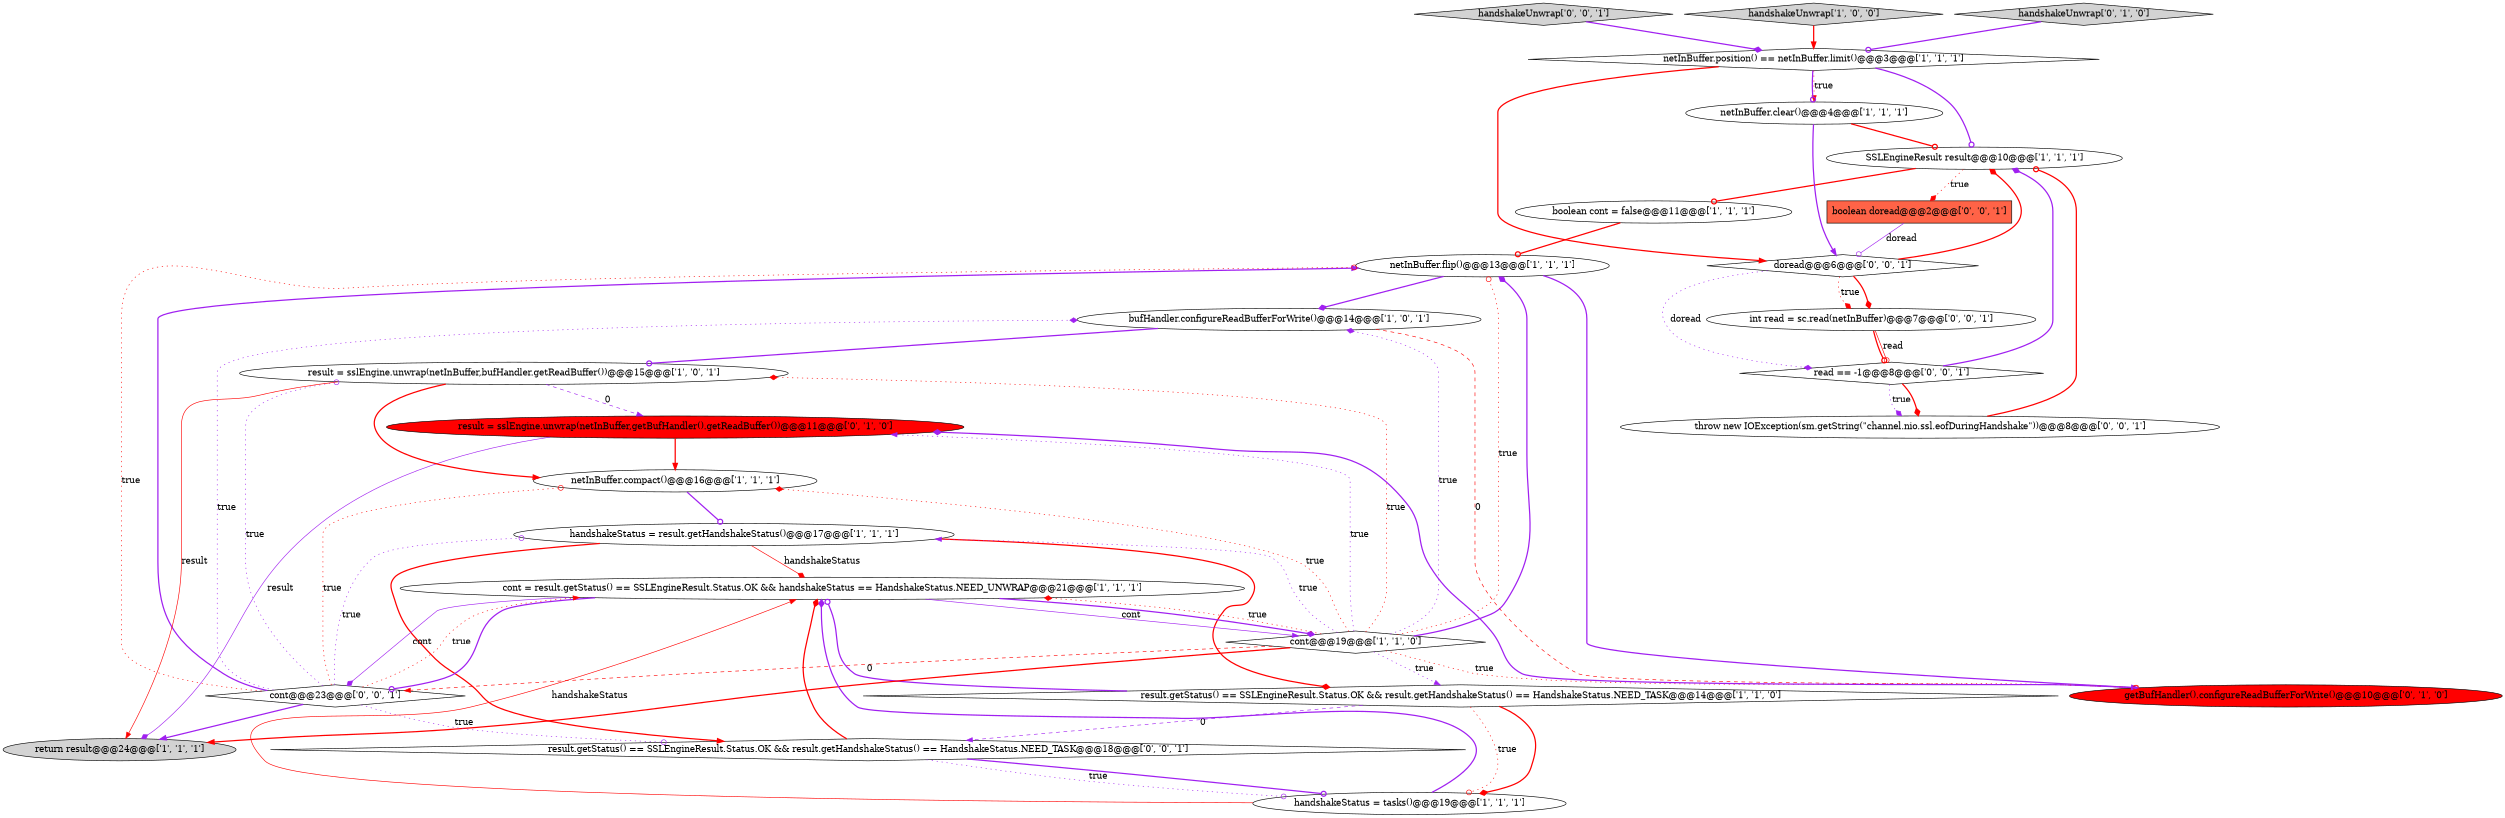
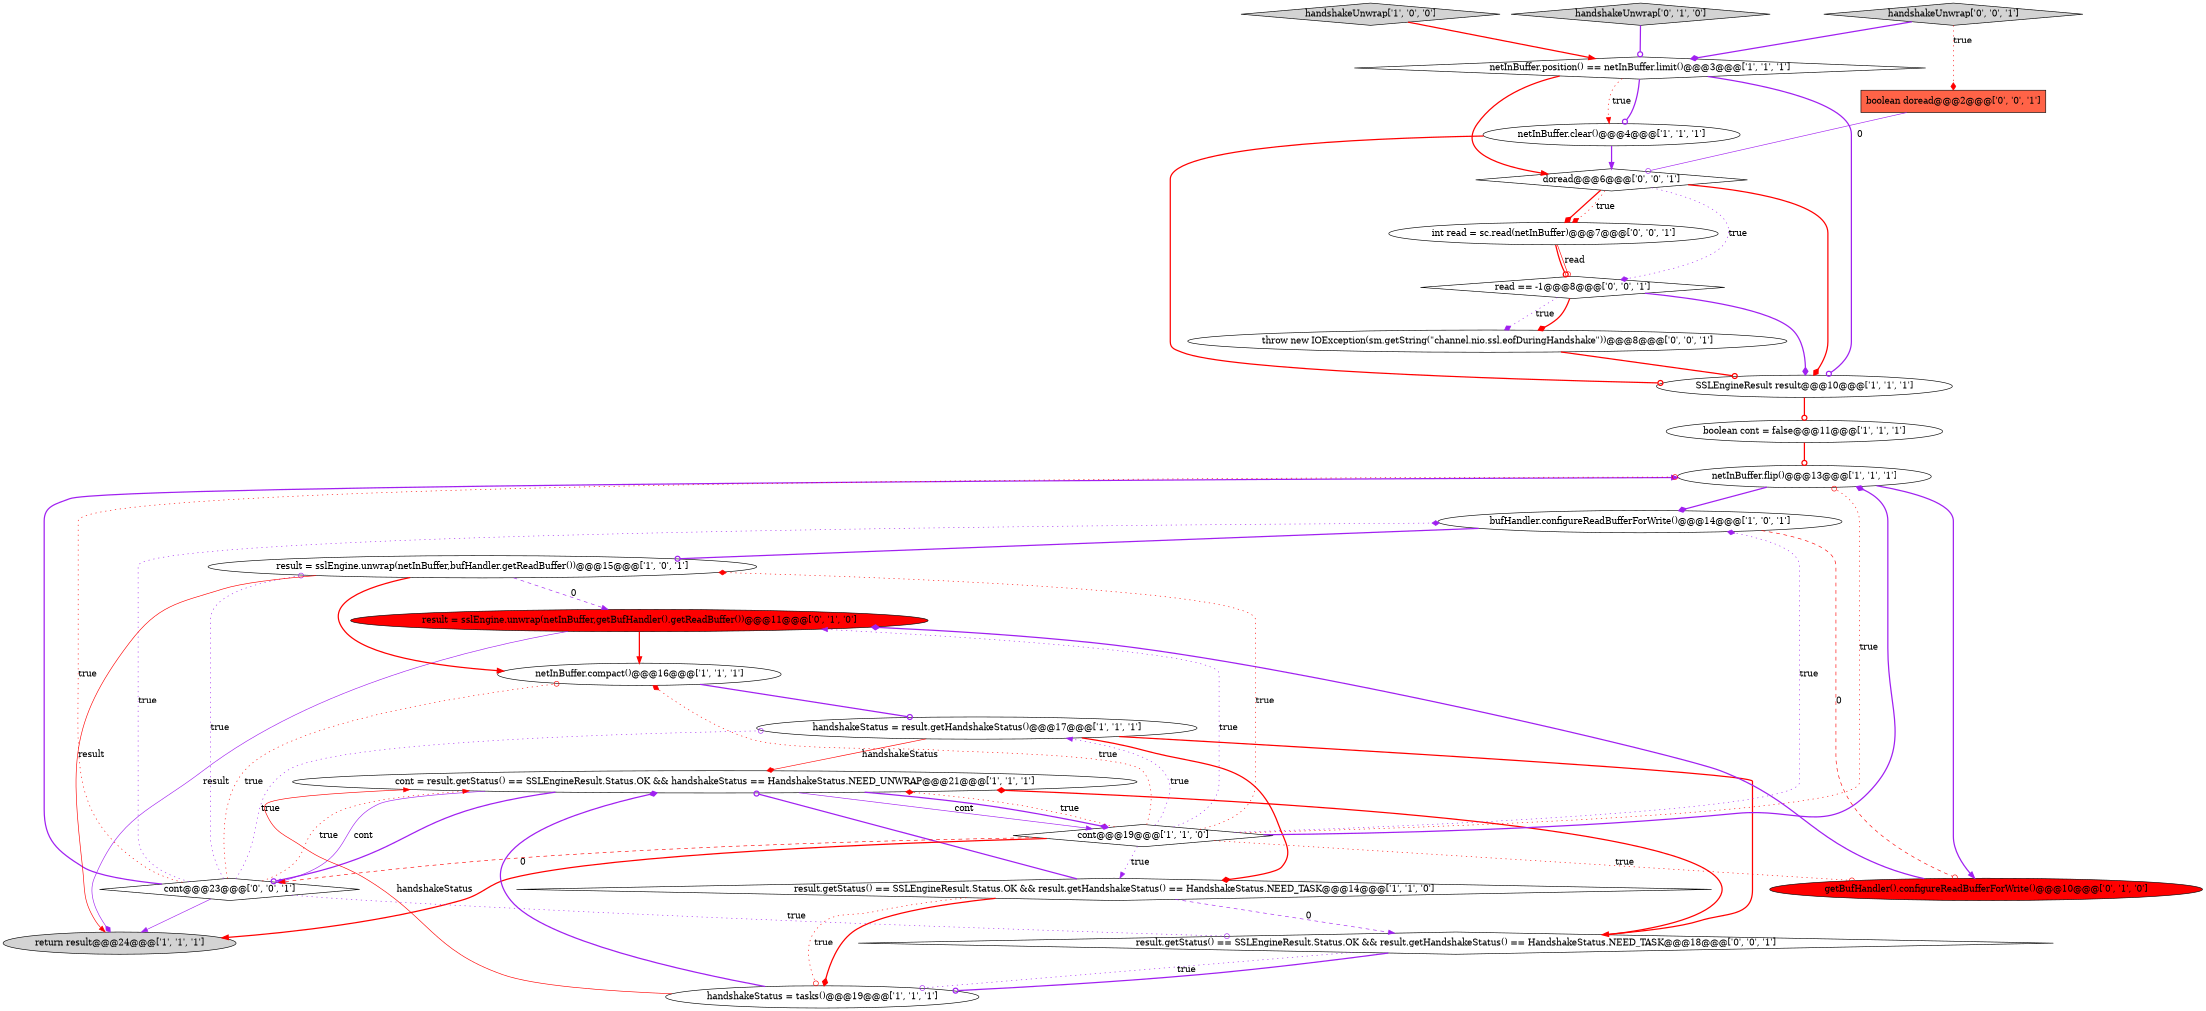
(1950, 182) -> (1953, 54)
(1901, 239) -> (1860, 135)
(1686, 320) -> (1738, 234)
(235, 721) -> (179, 914)
